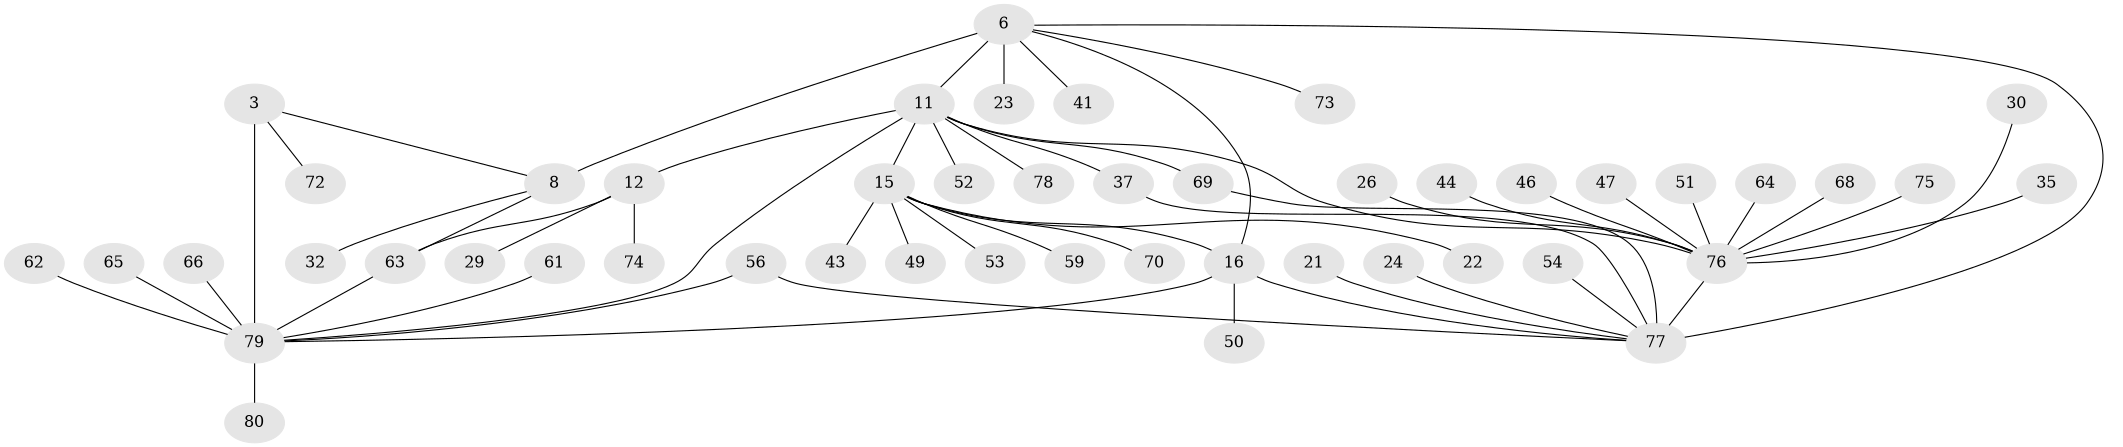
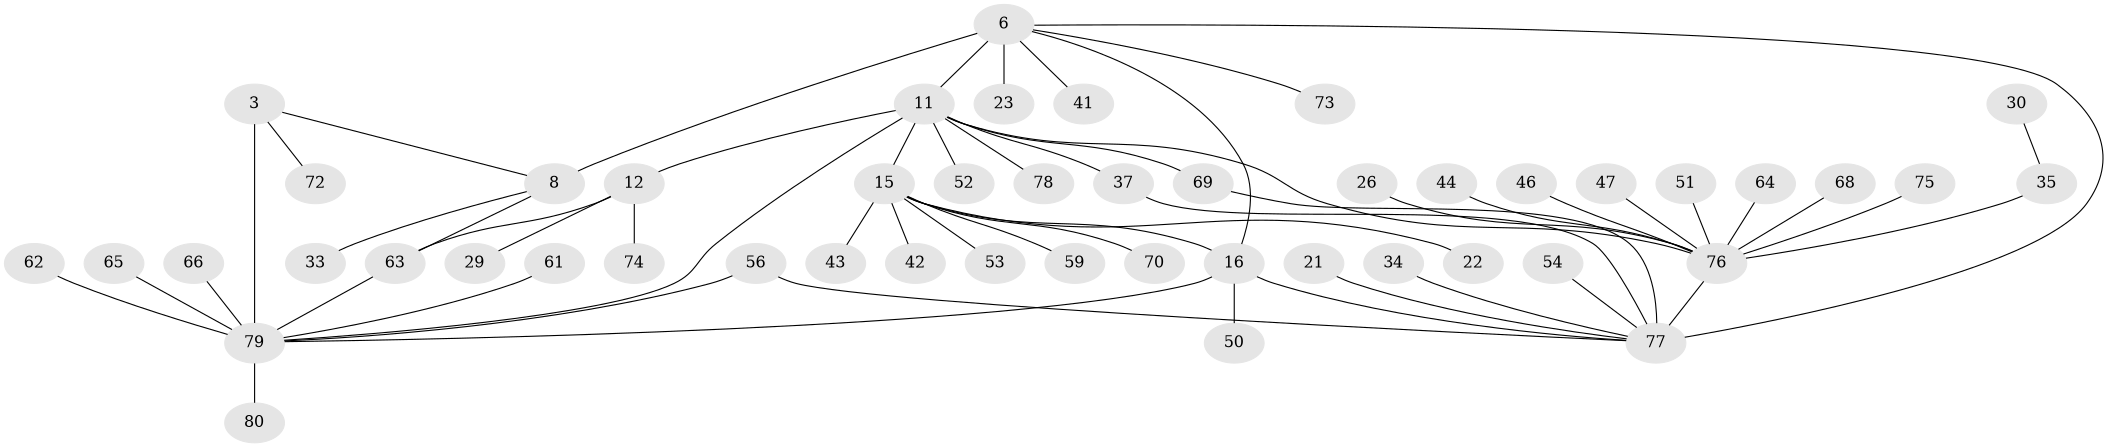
(1906, 236) -> (2032, 144)
(315, 263) -> (315, 263)
(915, 263) -> (915, 263)
(1394, 263) -> (1394, 263)
